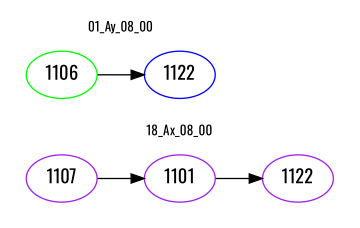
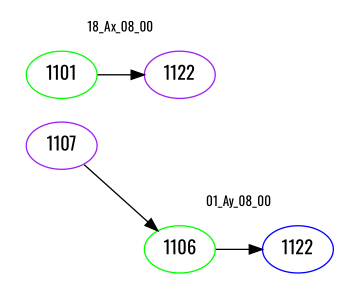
(114, 178) -> (116, 193)
(180, 178) -> (62, 75)
